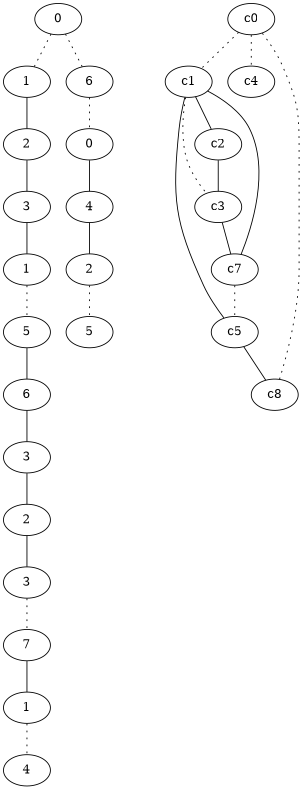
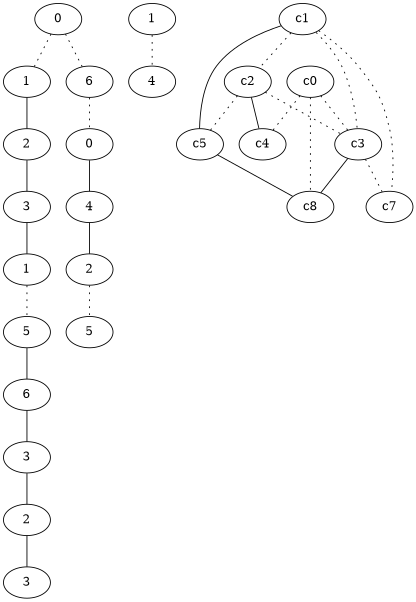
(220, 50) -> (334, 113)
(203, 113) -> (275, 50)
none -> (255, 113)
(259, 163) -> (380, 100)
(218, 176) -> (303, 113)
none -> (334, 176)
(227, 238) -> (374, 176)
(235, 301) -> (224, 113)
(27, 645) -> none
